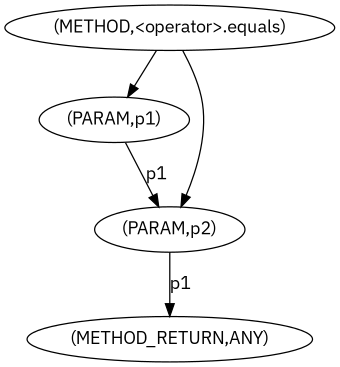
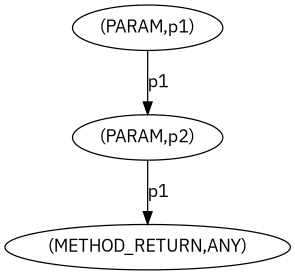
(170, 28) -> none
